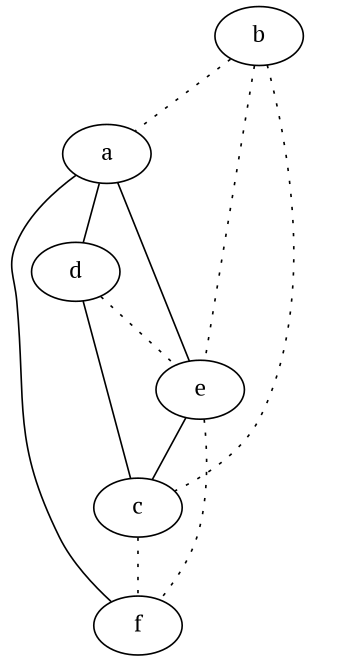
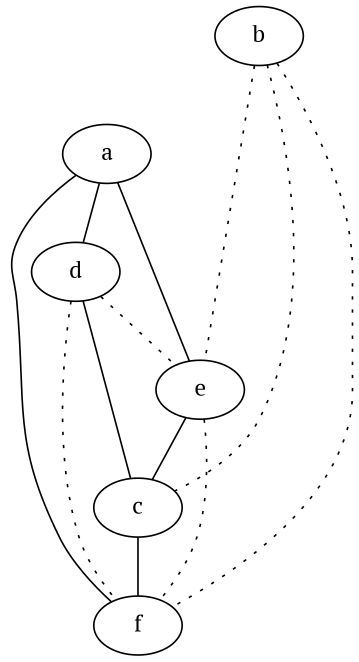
(183, 95) -> (352, 366)
none -> (64, 456)
(138, 567) -> (138, 567)
